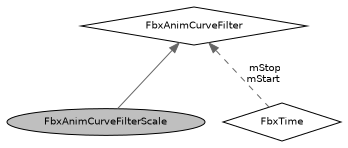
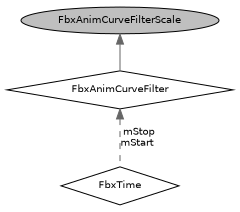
(145, 79) -> (120, 57)
